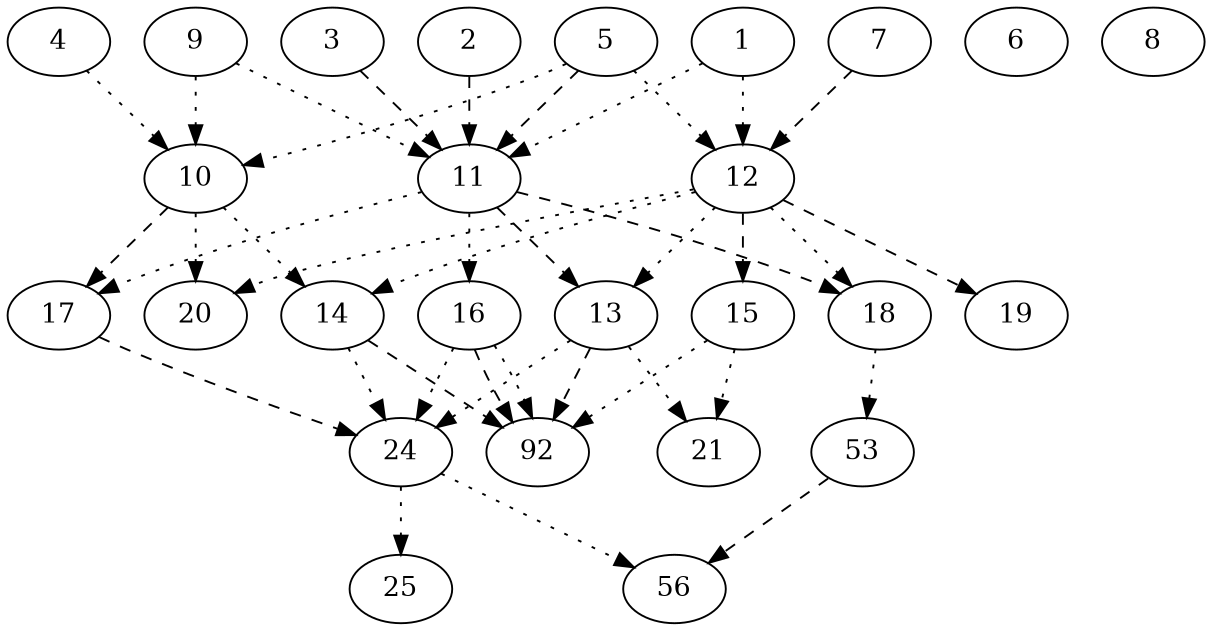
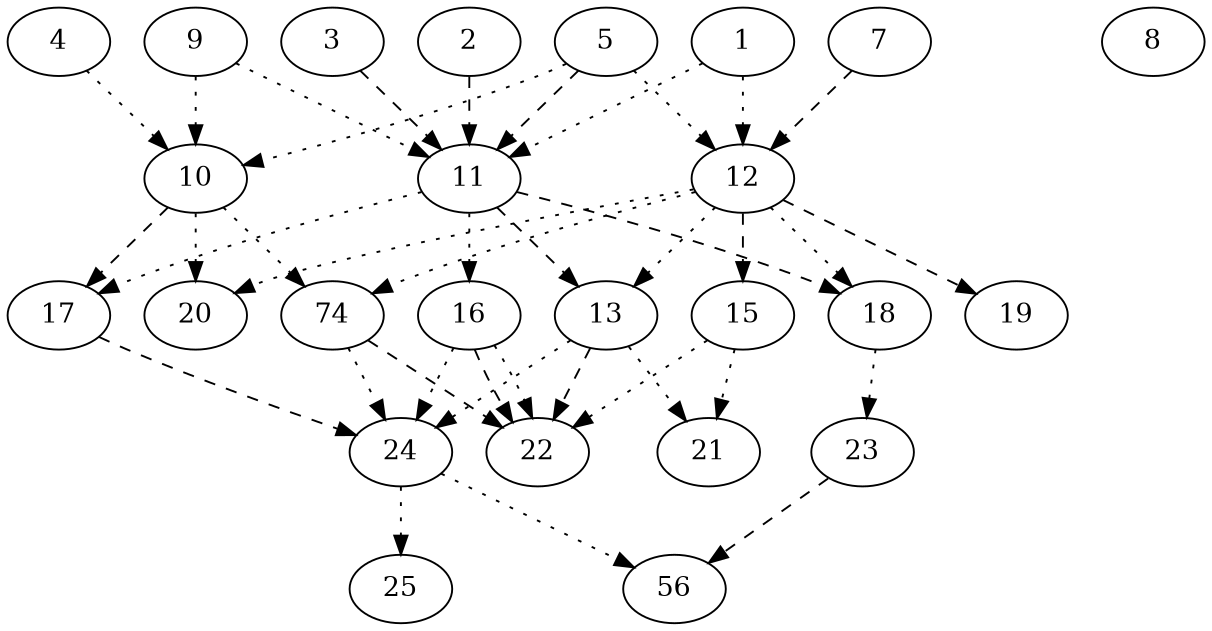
(1017, 42) -> none
(332, 315) -> (332, 315)
(538, 452) -> (538, 452)
(863, 452) -> (863, 452)
